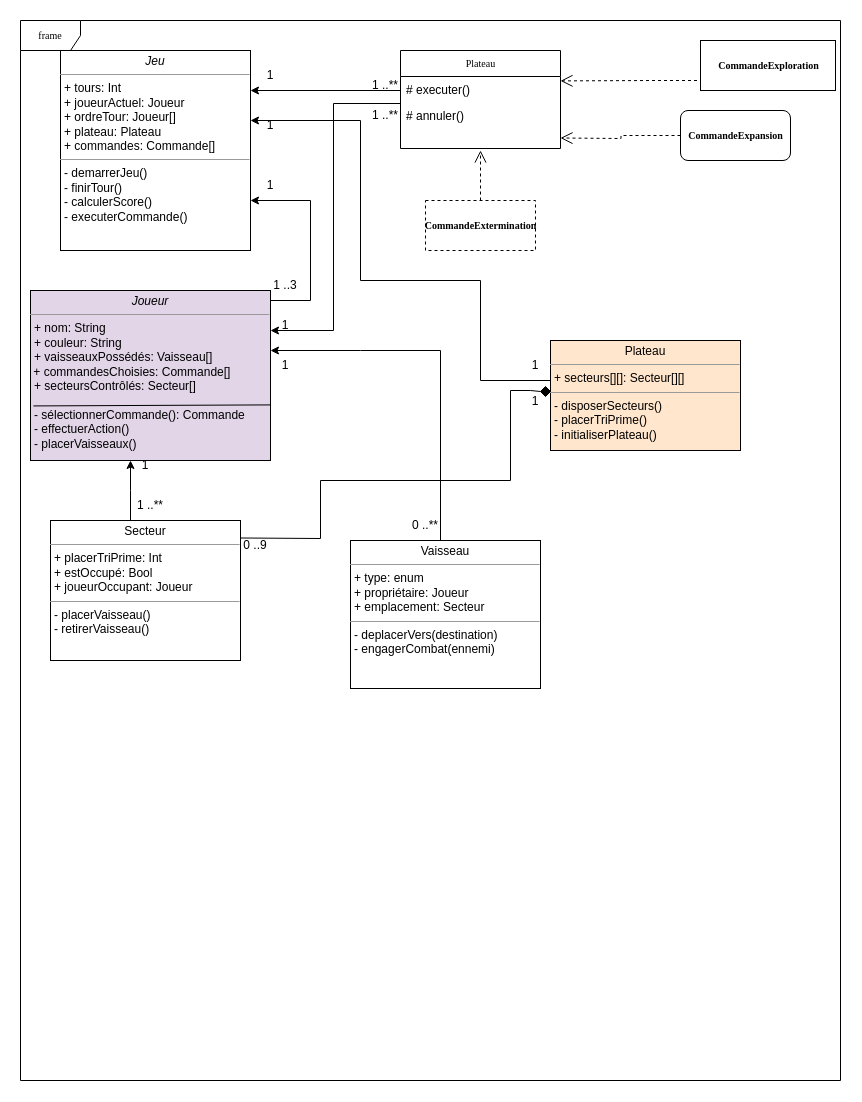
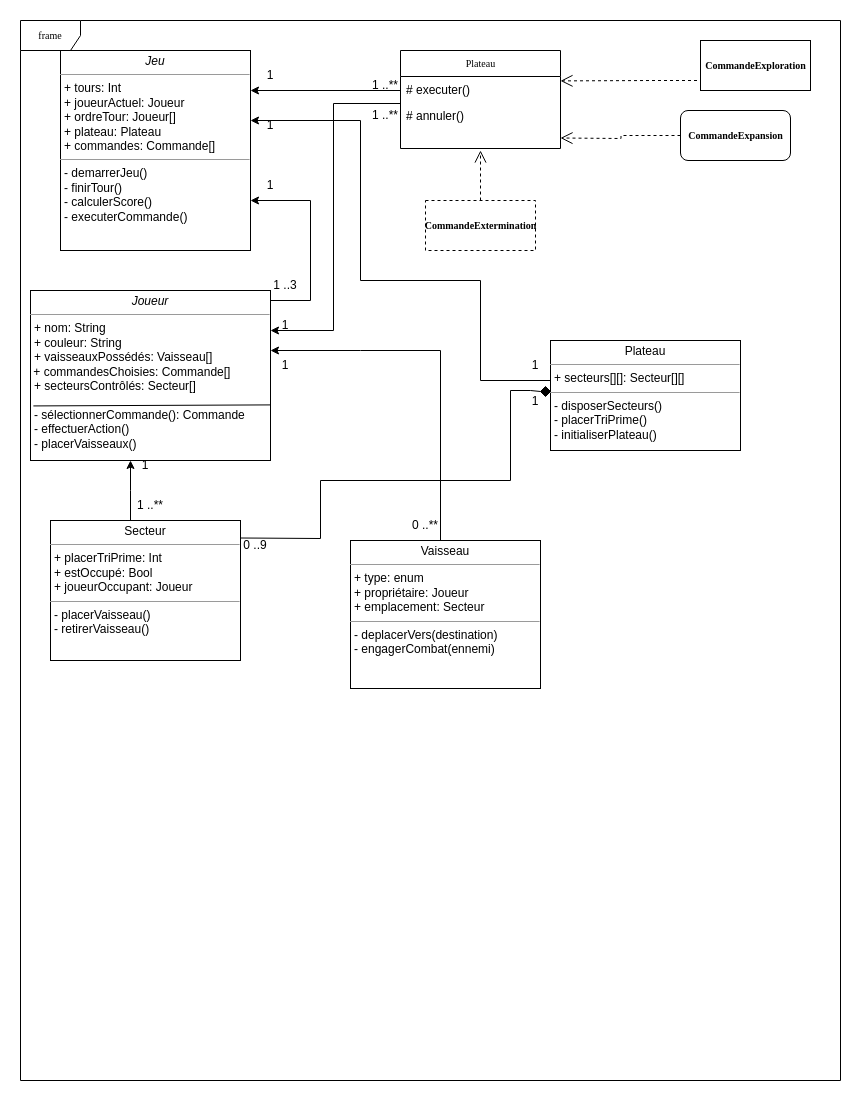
(768, 66) -> (756, 66)
(151, 376) -> (151, 376)
(646, 396) -> (646, 396)
